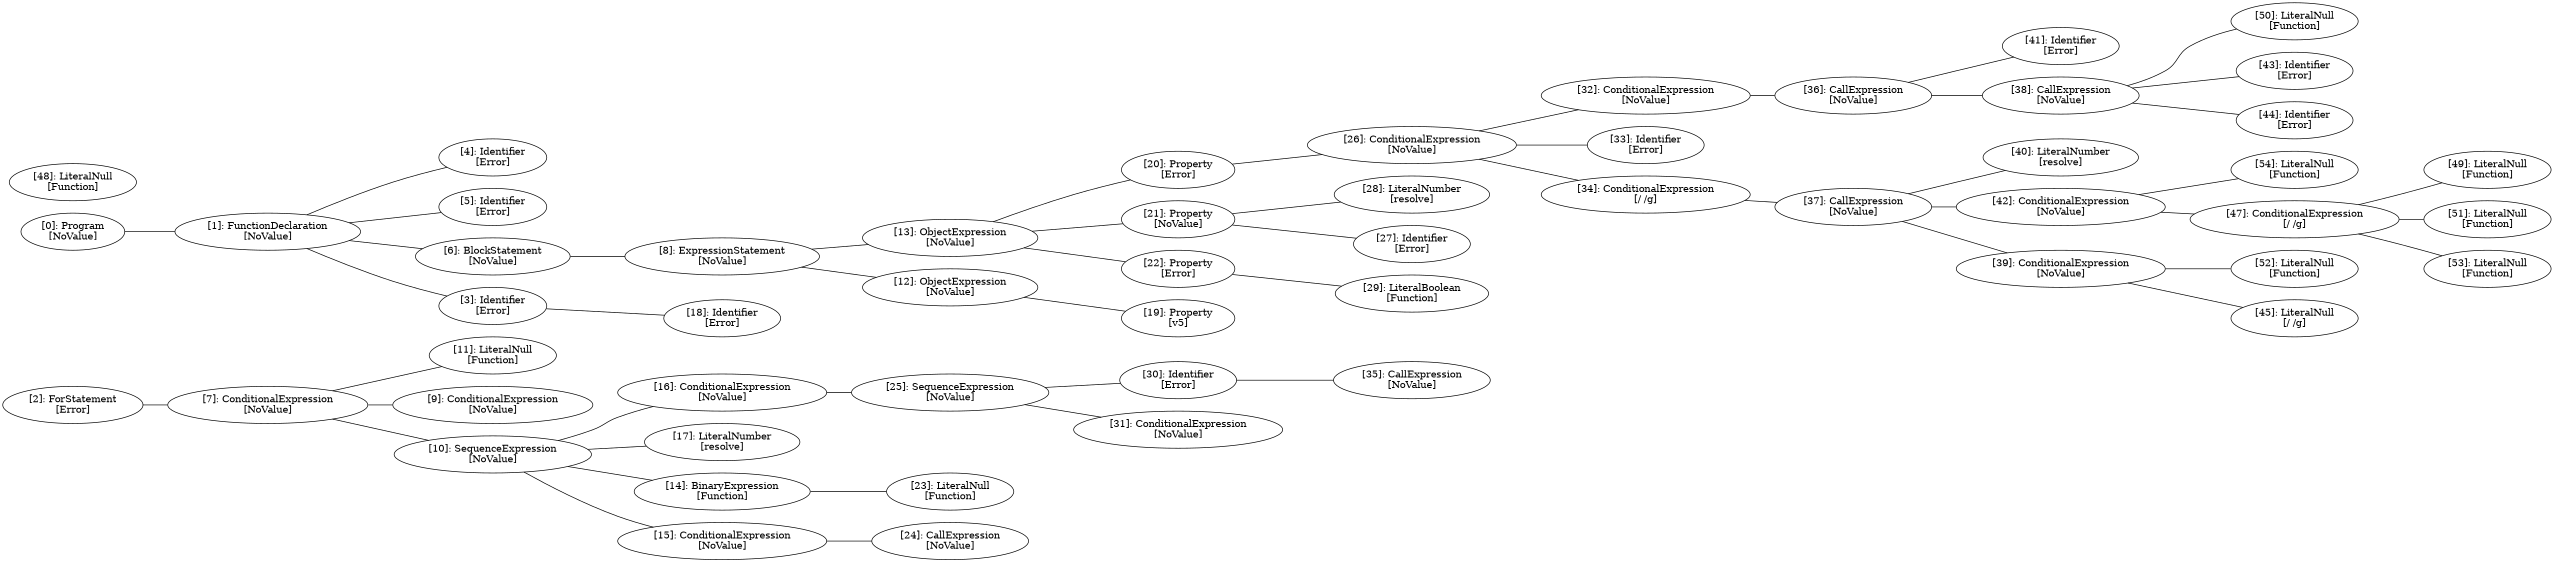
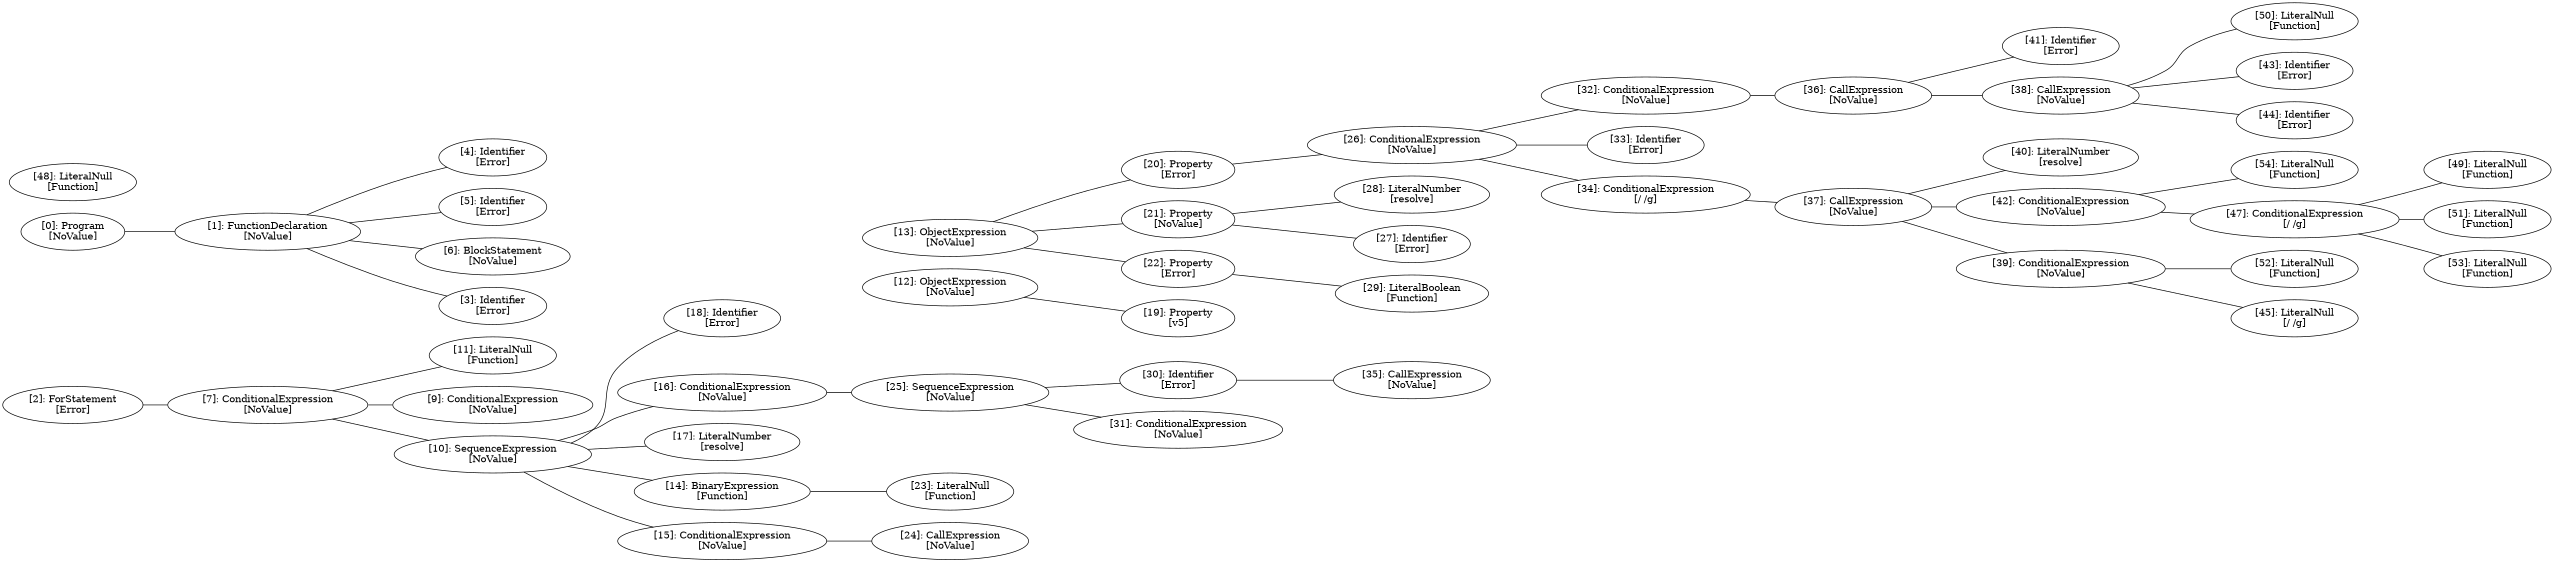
(722, 256) -> none
(605, 312) -> (611, 377)
